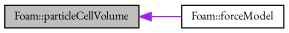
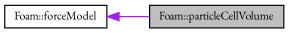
(166, 17) -> (134, 17)
